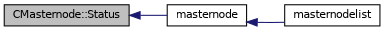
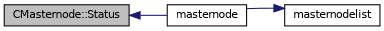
(271, 22) -> (260, 8)
